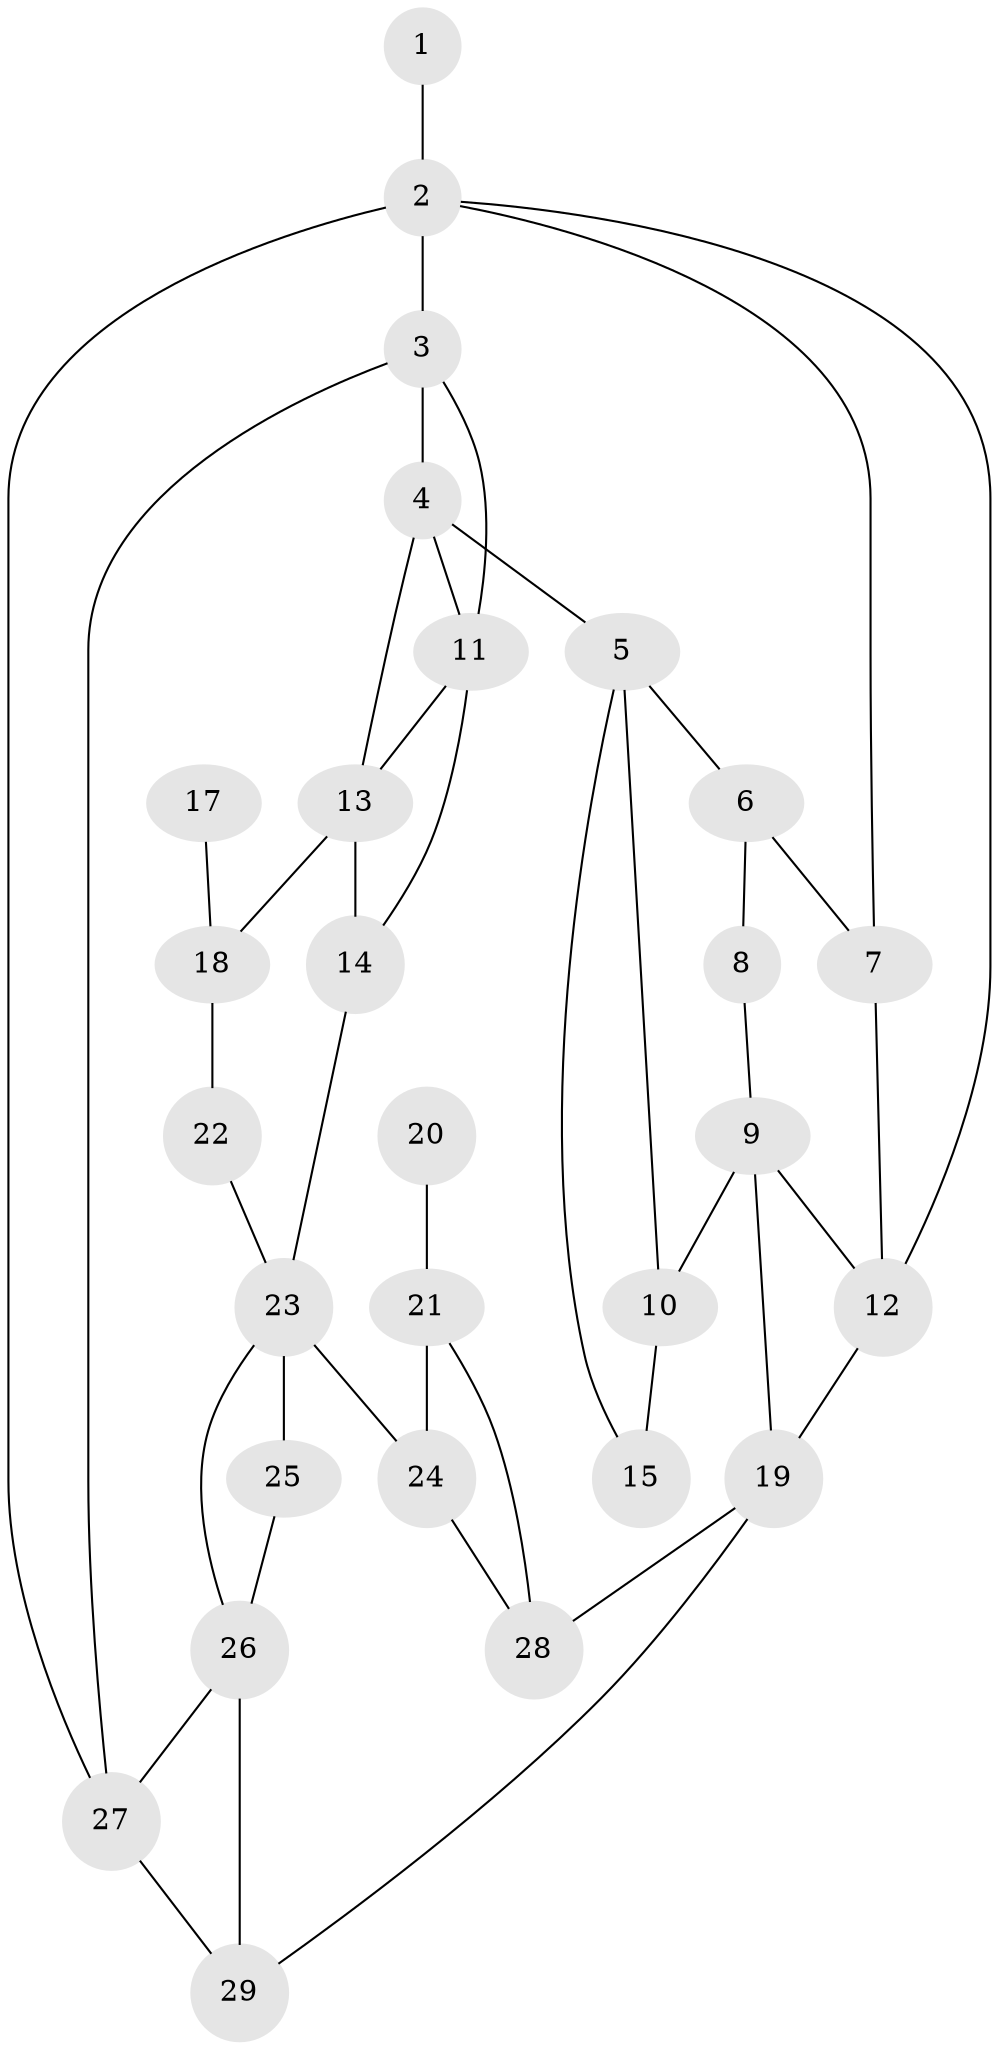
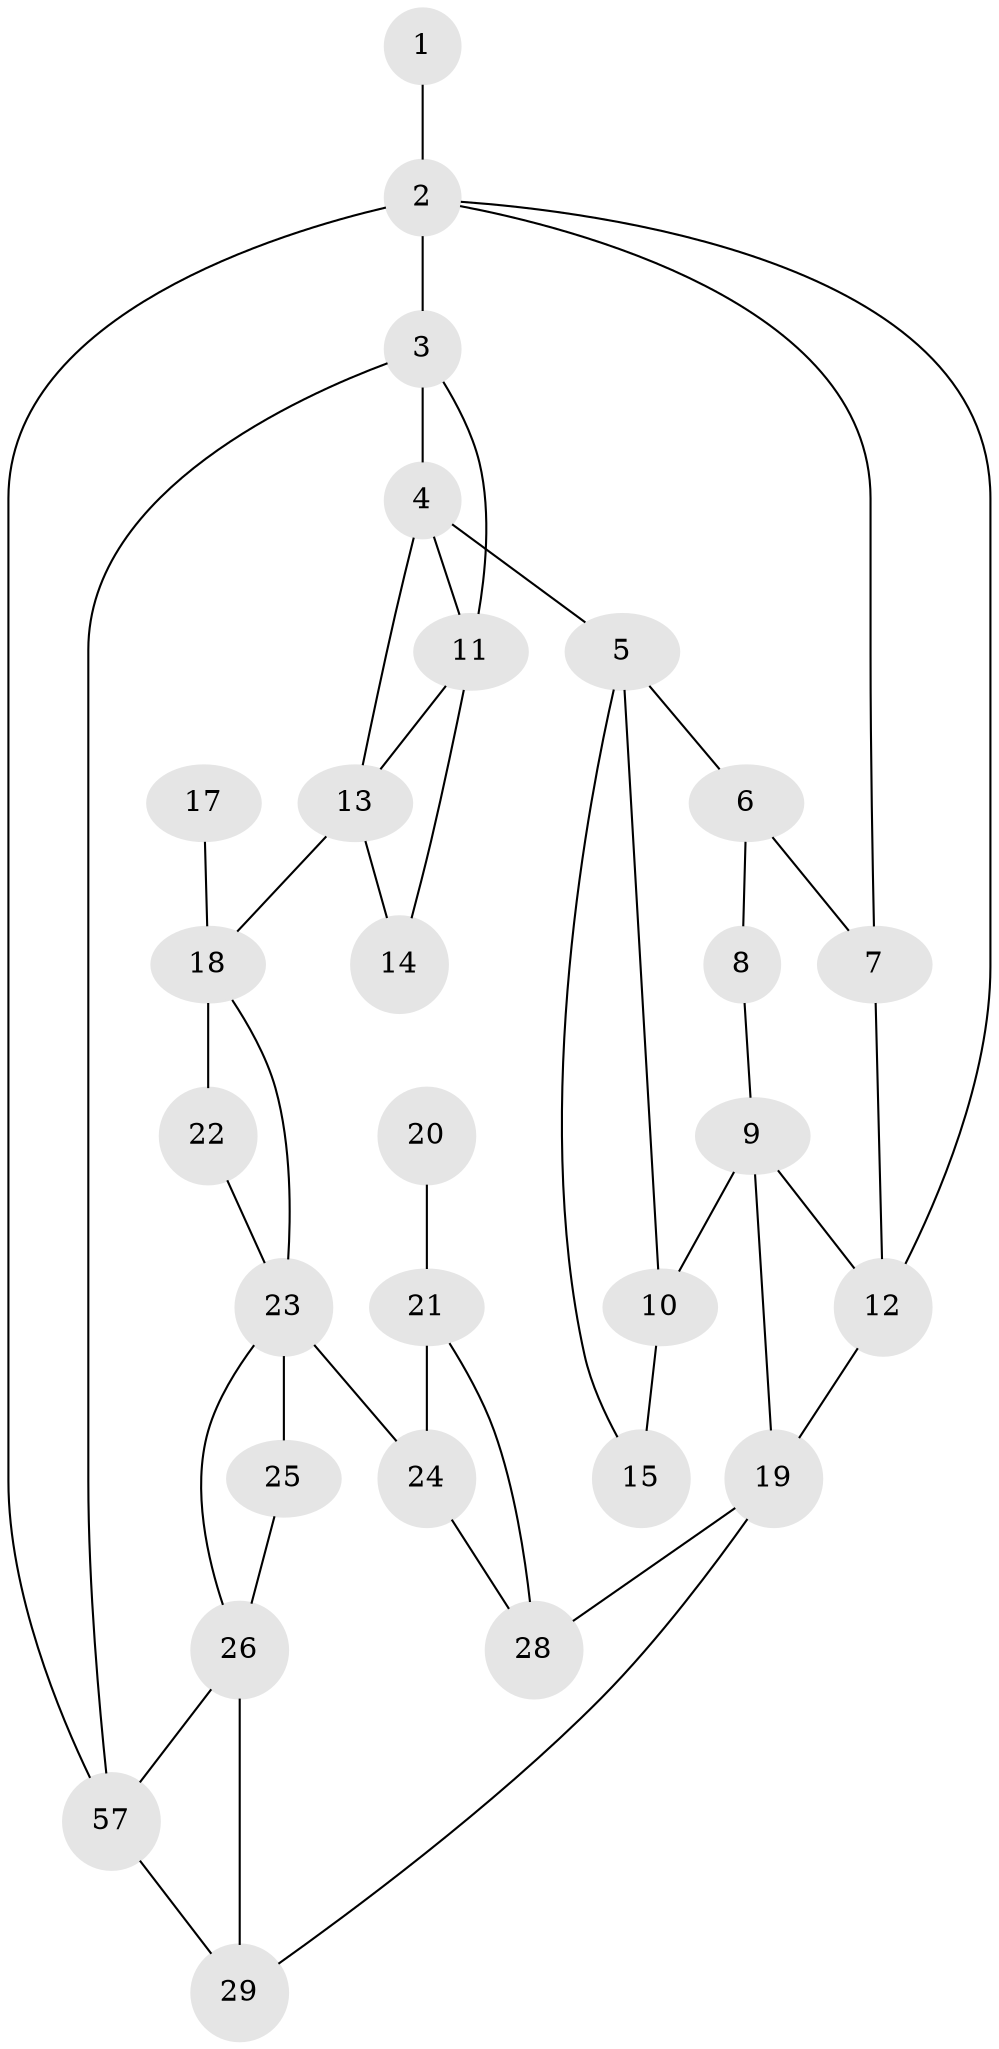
(320, 1136) -> (283, 1124)
(111, 1821) -> (111, 1821)
